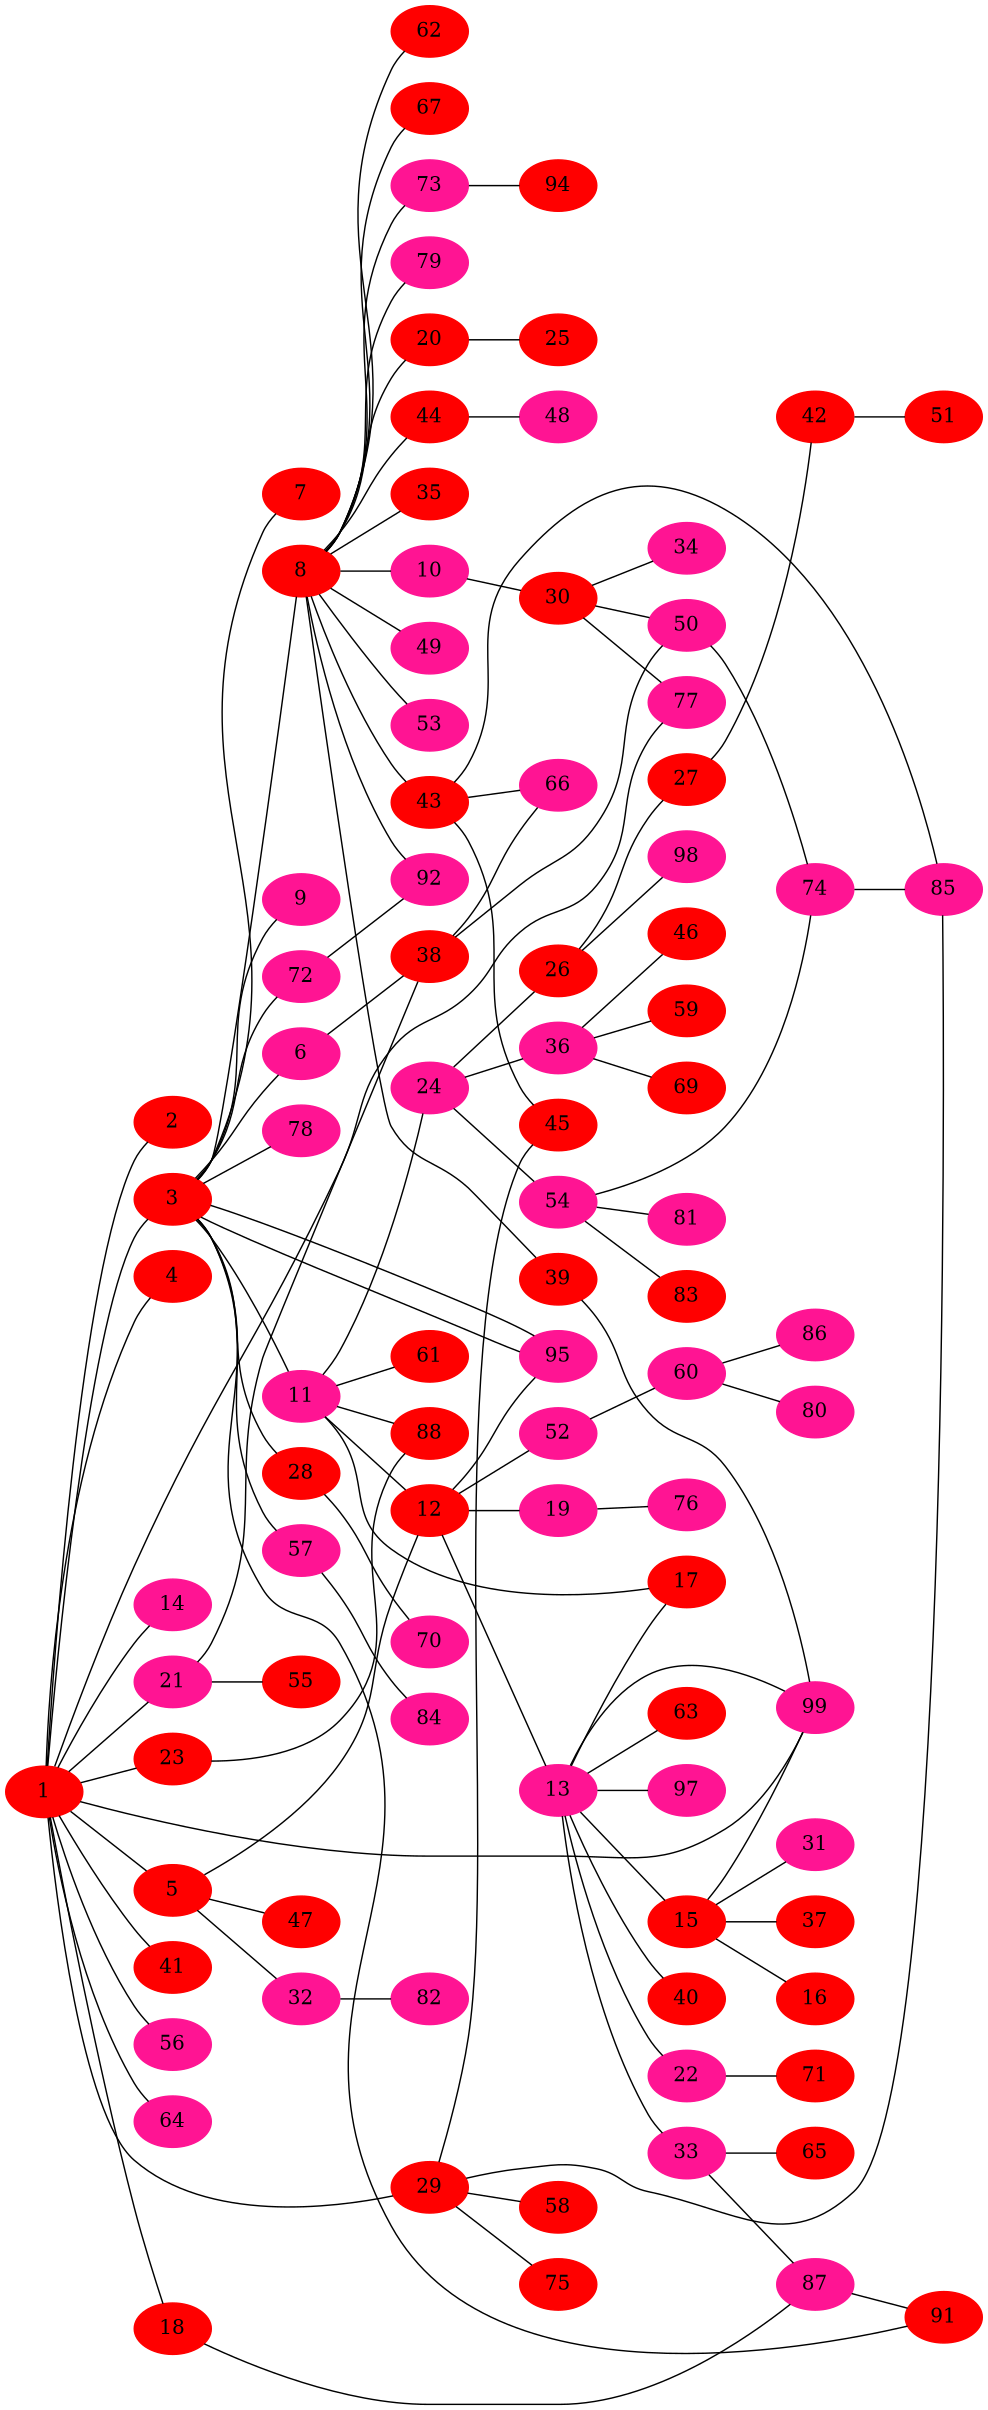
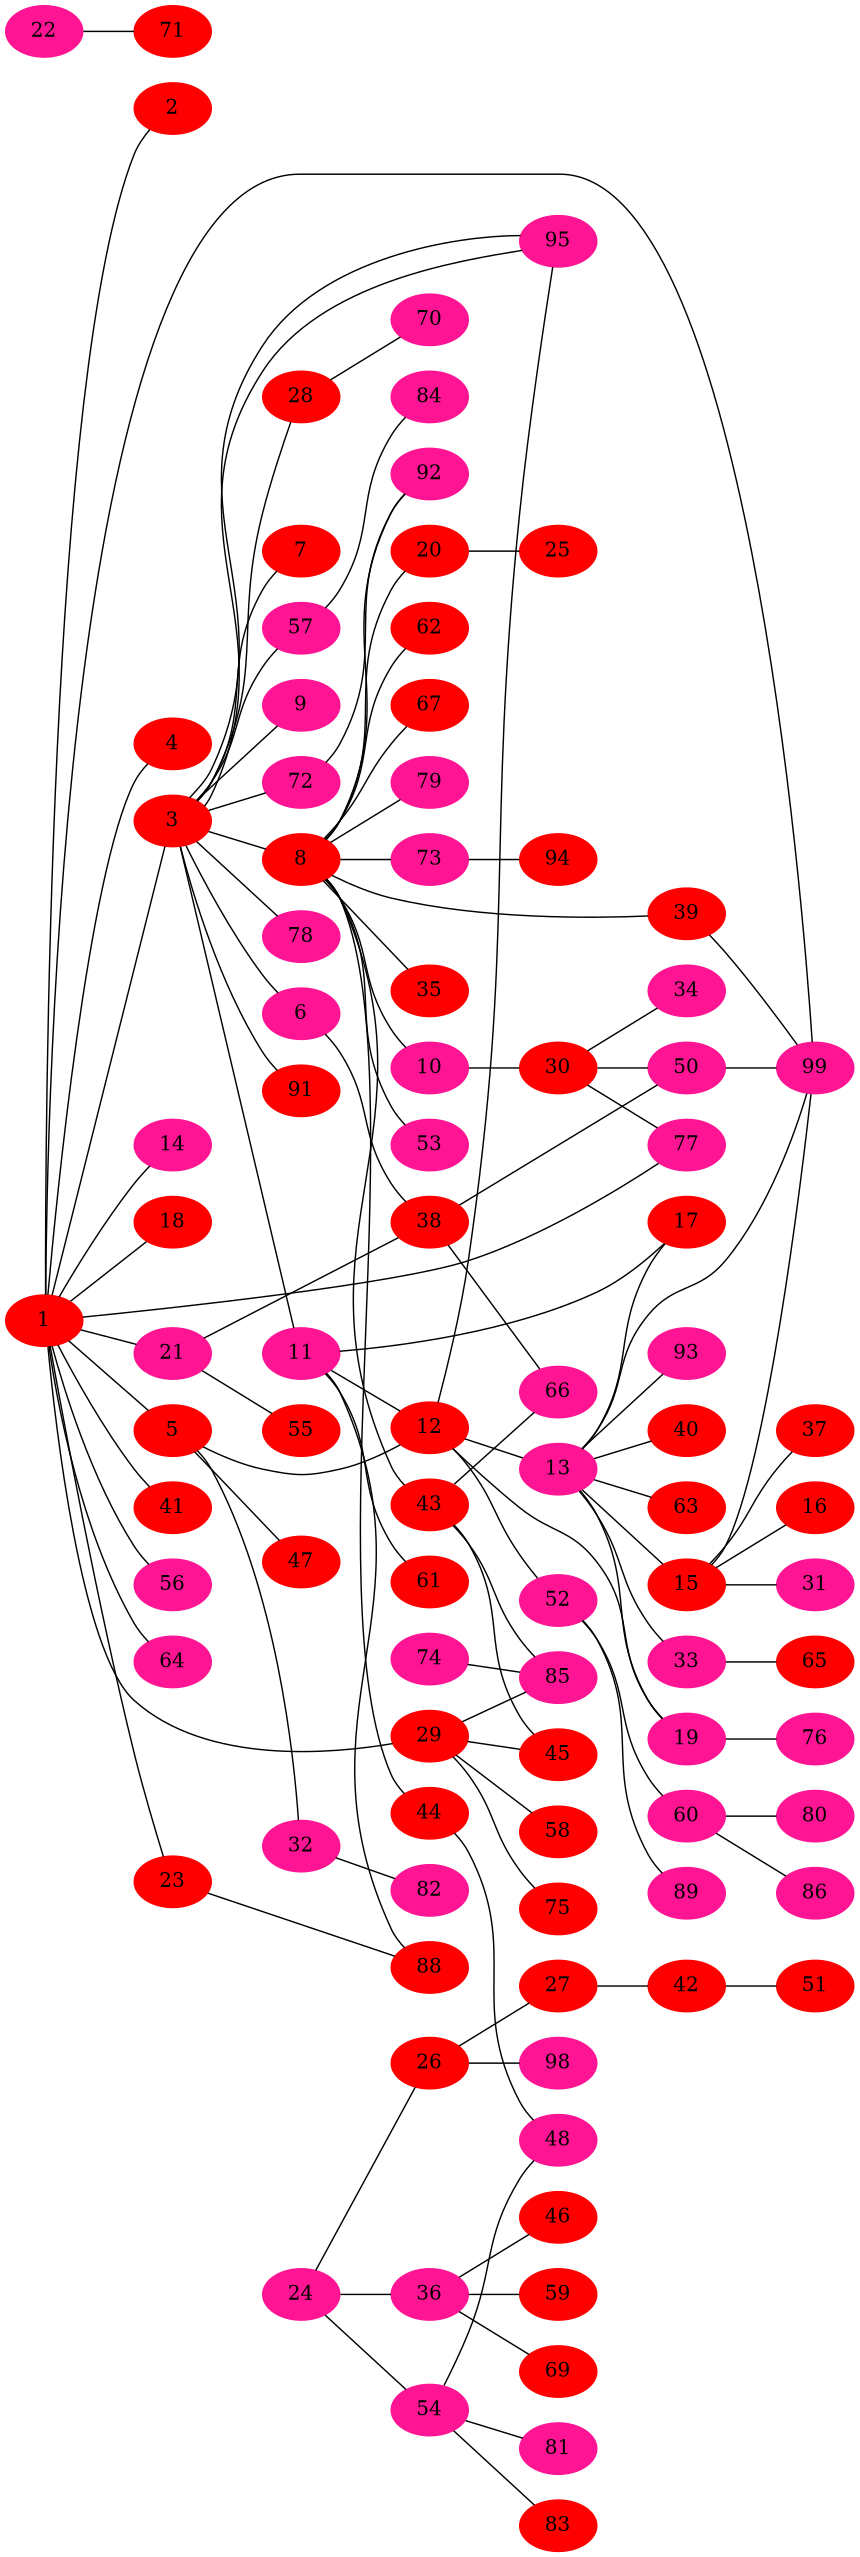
(430, 648) -> none
(769, 750) -> (751, 1068)
(750, 1094) -> (487, 2271)
(384, 1249) -> none
(687, 1790) -> (687, 1354)
none -> (687, 1893)
(602, 1941) -> (621, 1605)
(815, 2284) -> none
